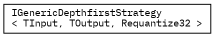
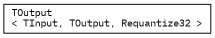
(107, 19) -> (107, 19)
